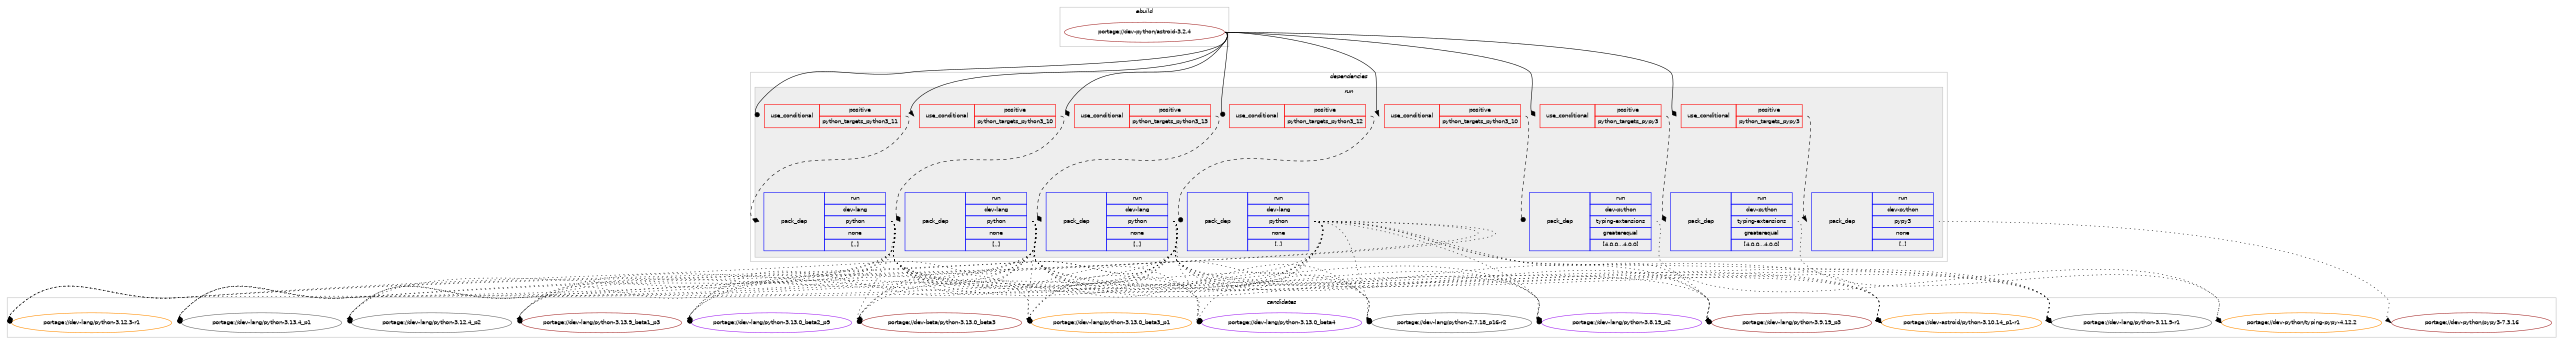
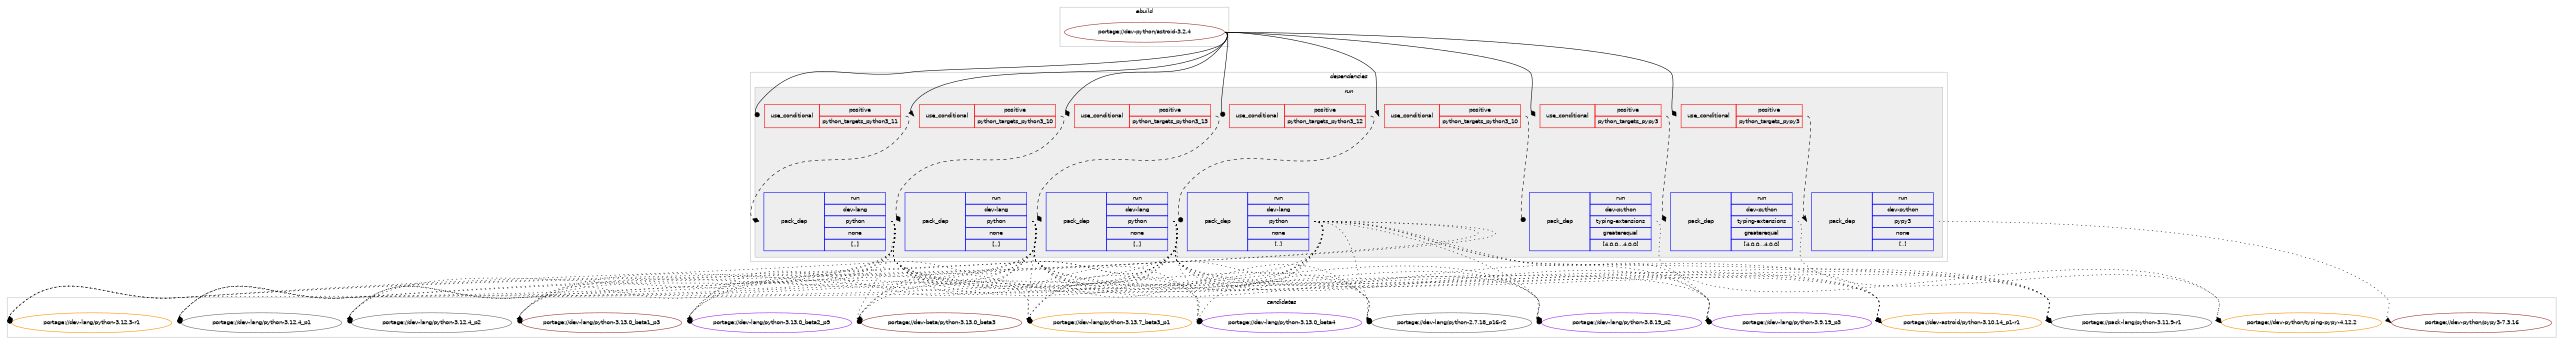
(262, 323) -> (262, 323)
(602, 323) -> (602, 323)
(1112, 323) -> (1112, 323)
(1792, 323) -> (1792, 323)
(2132, 323) -> (2132, 323)
